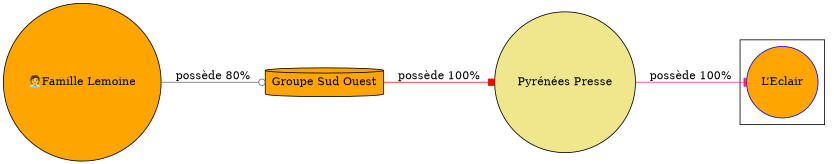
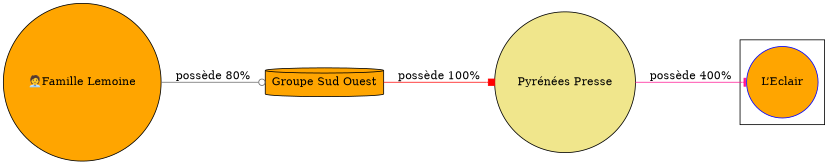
(691, 76) -> (691, 76)
